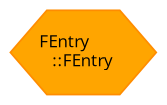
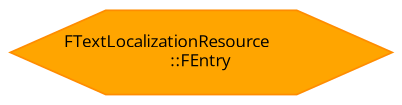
(83, 52) -> (201, 52)
